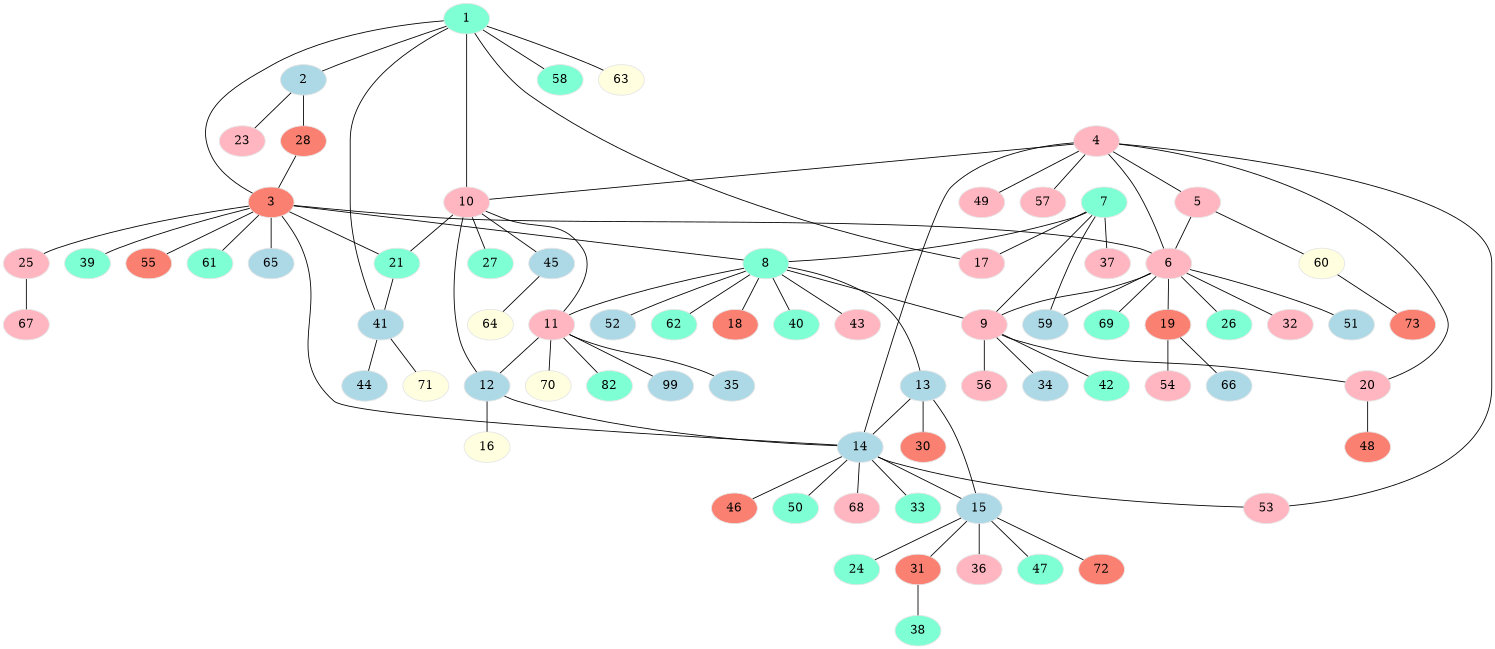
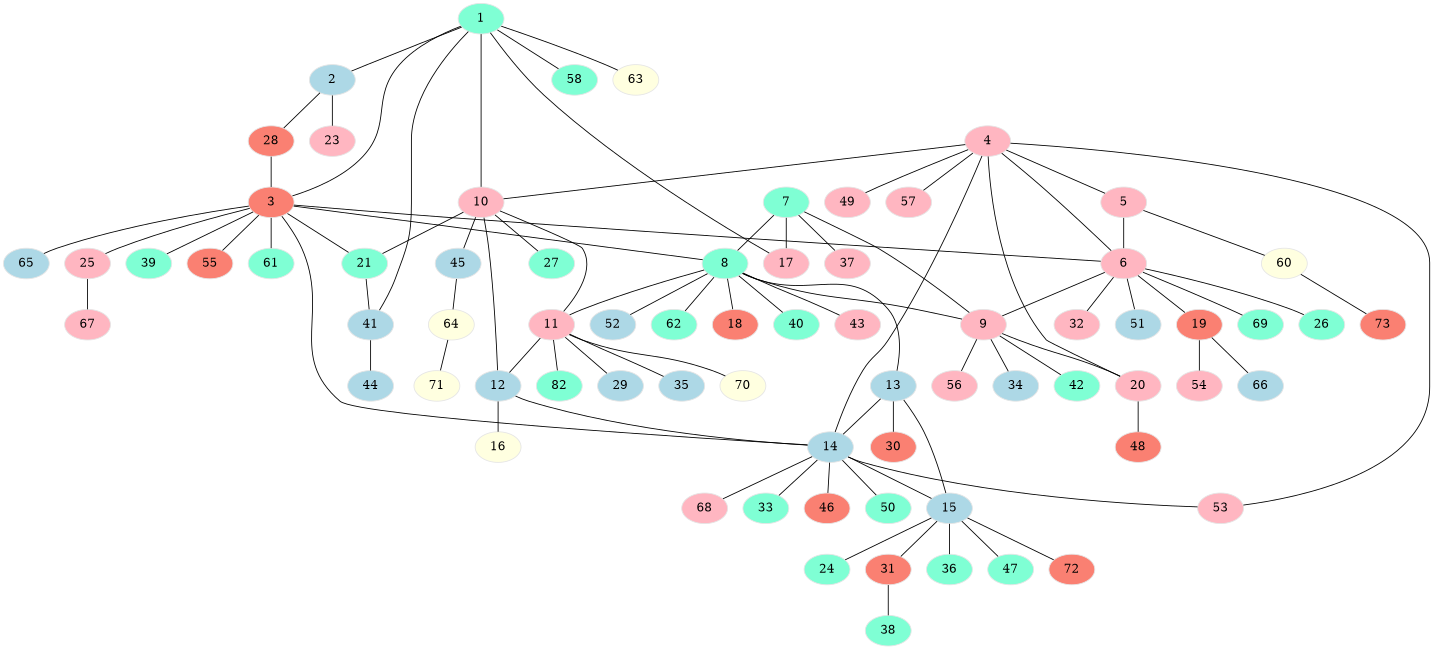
(1046, 325) -> none
(403, 355) -> (444, 355)
(671, 386) -> (621, 386)
(979, 570) -> (949, 570)
